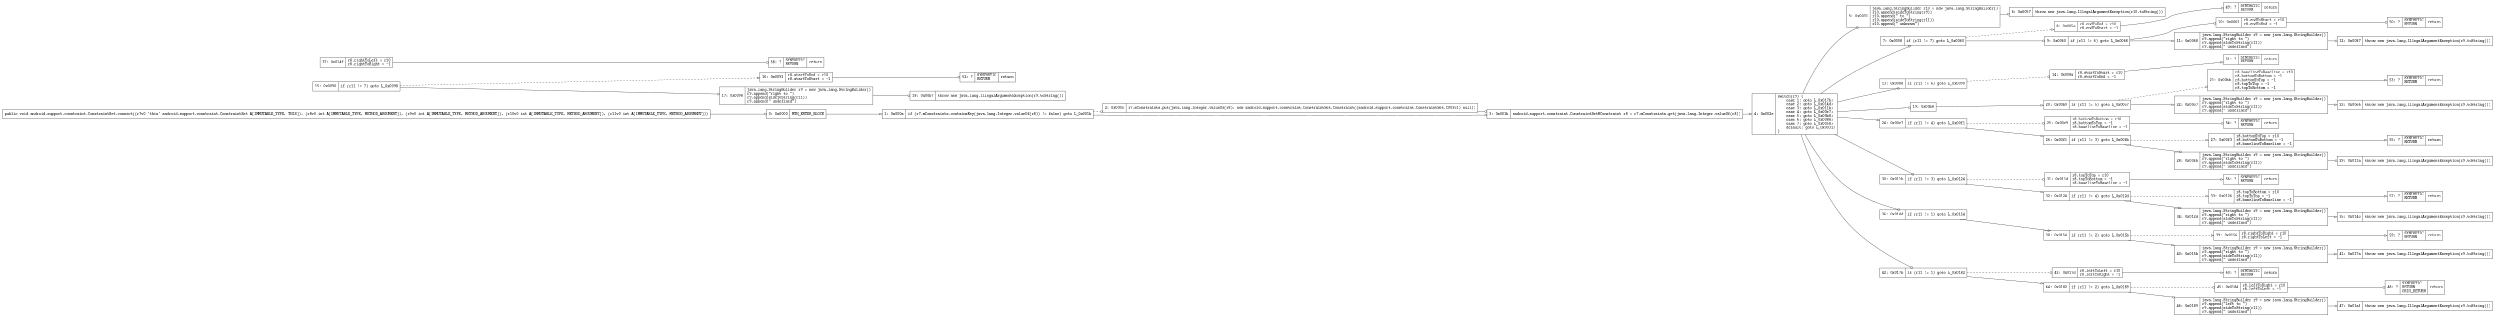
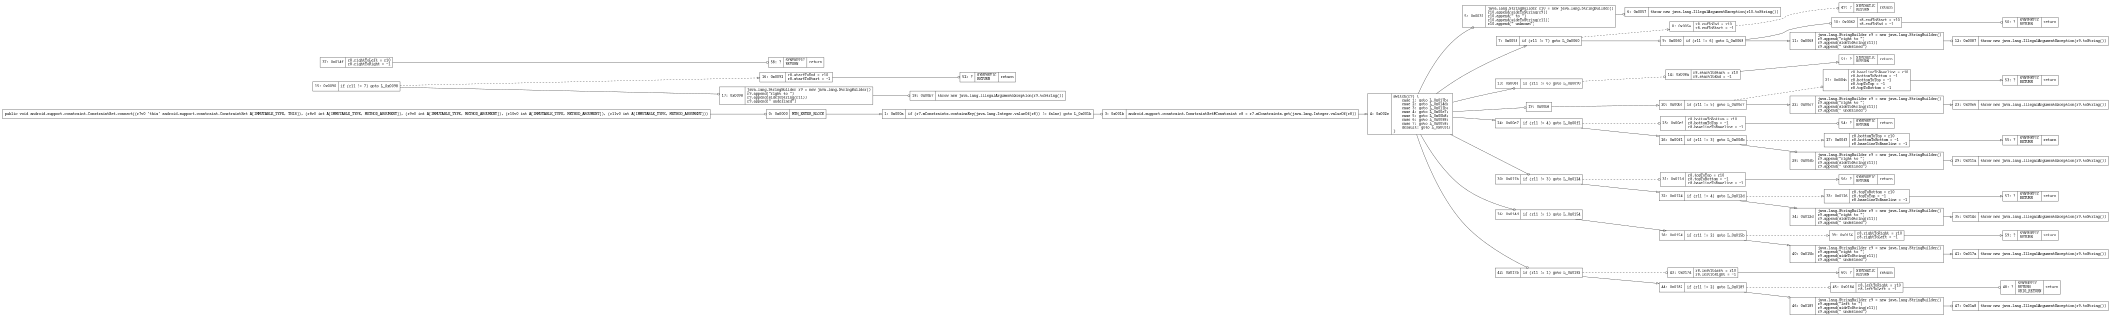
(2171, 16) -> (1786, 16)
(1290, 108) -> none
